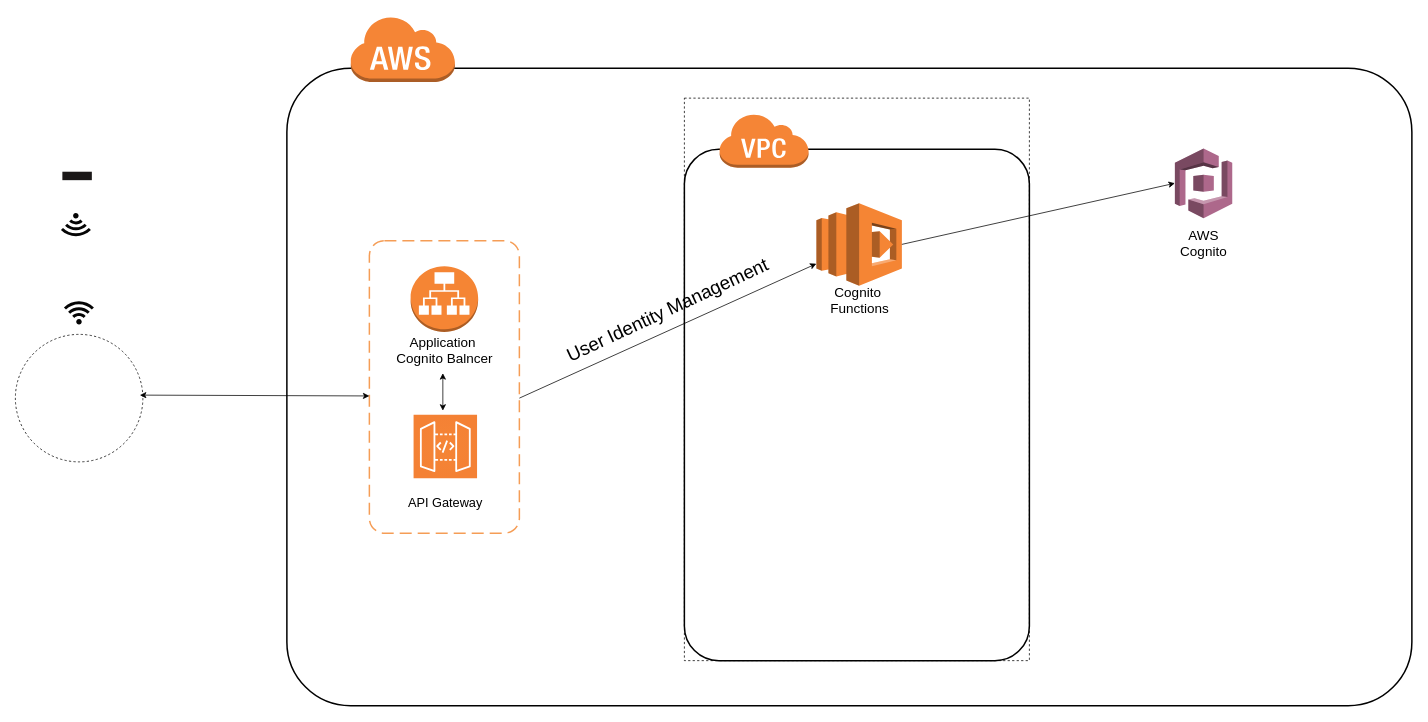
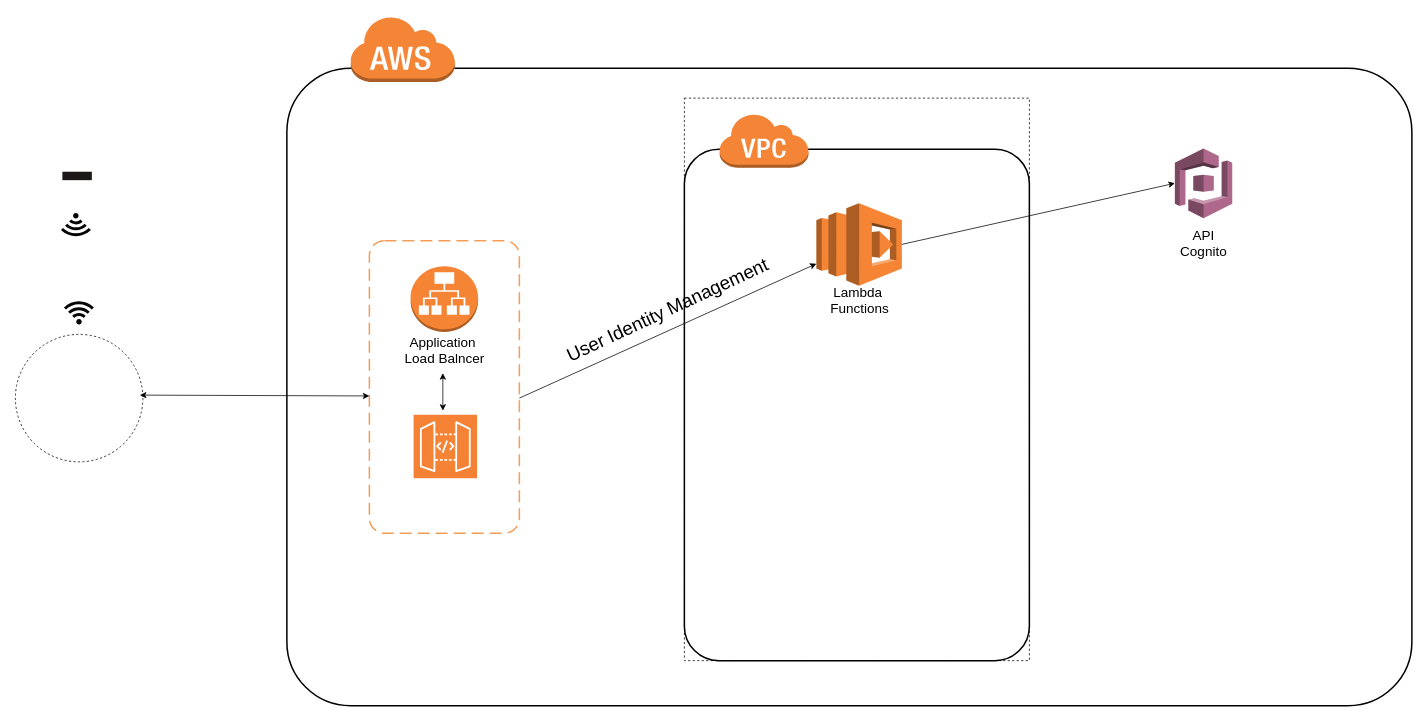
(1204, 243) -> (1204, 243)
(858, 300) -> (858, 300)
(445, 351) -> (445, 351)
(445, 503) -> none
